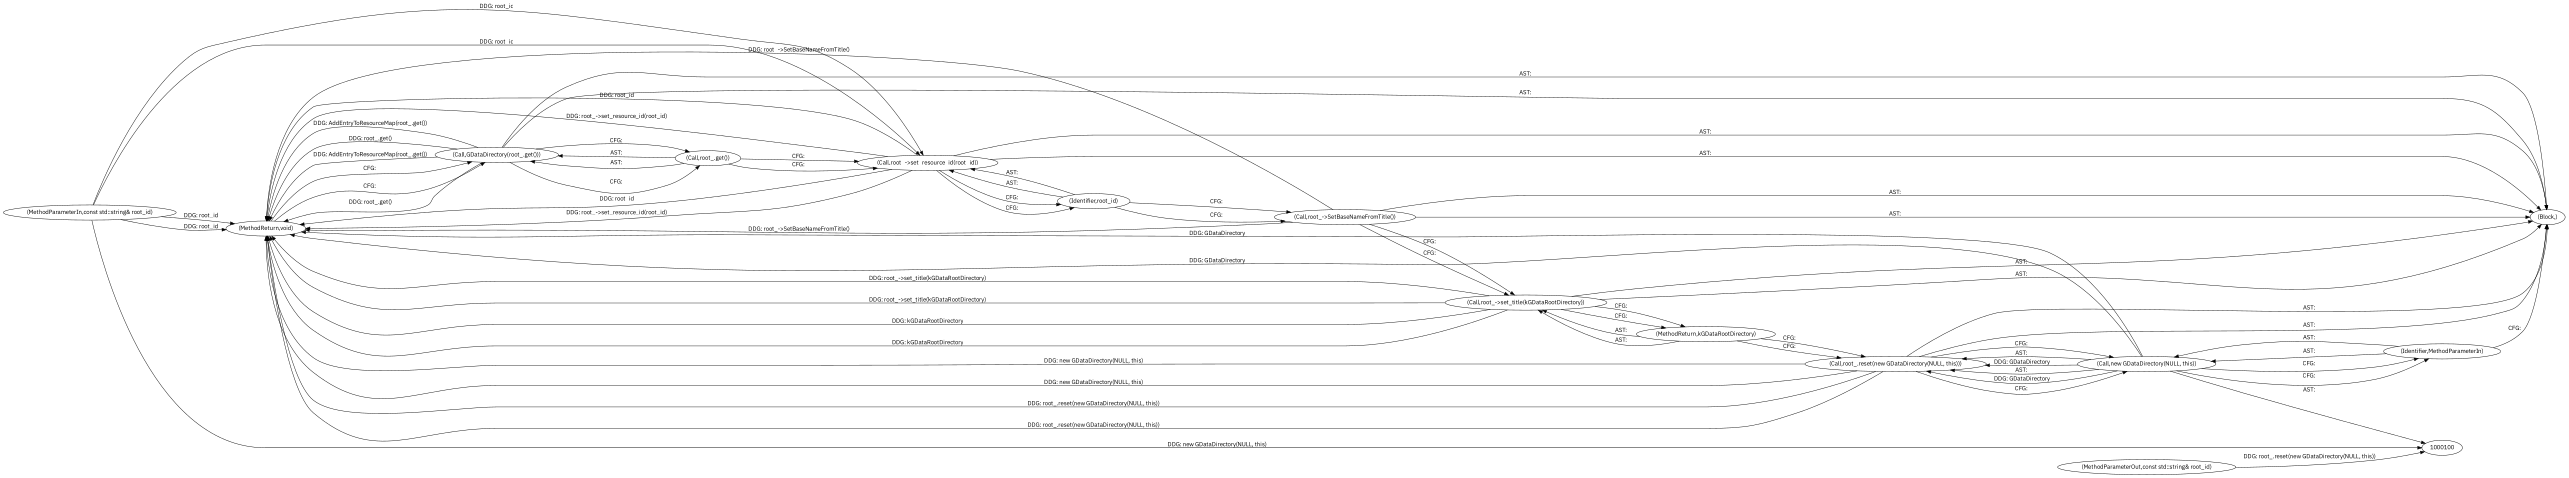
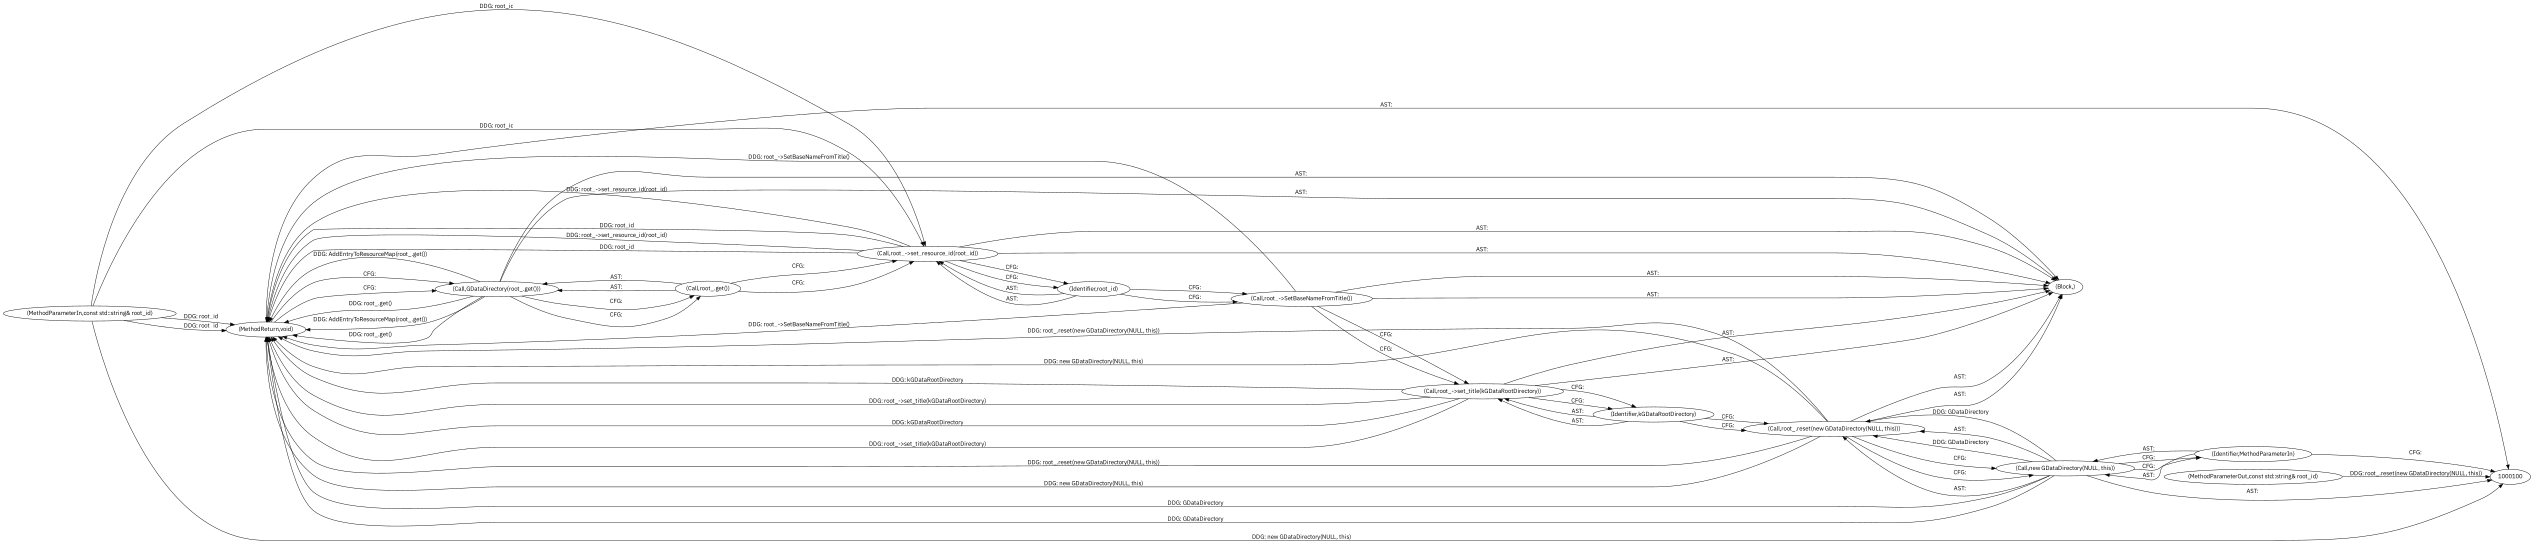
none -> (1437, 108)
(2536, 298) -> (2402, 459)
(1706, 334) -> (1654, 415)
